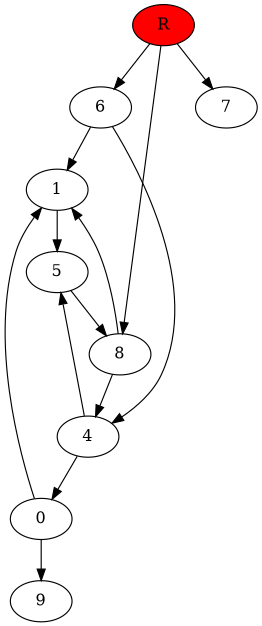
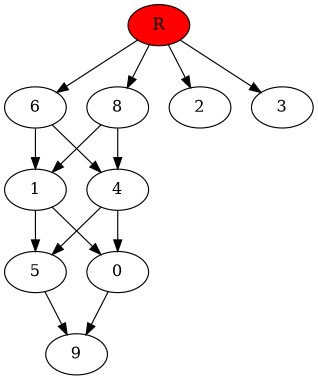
(226, 107) -> (200, 107)
none -> (282, 107)
(85, 309) -> (53, 308)
(6, 357) -> (71, 226)
